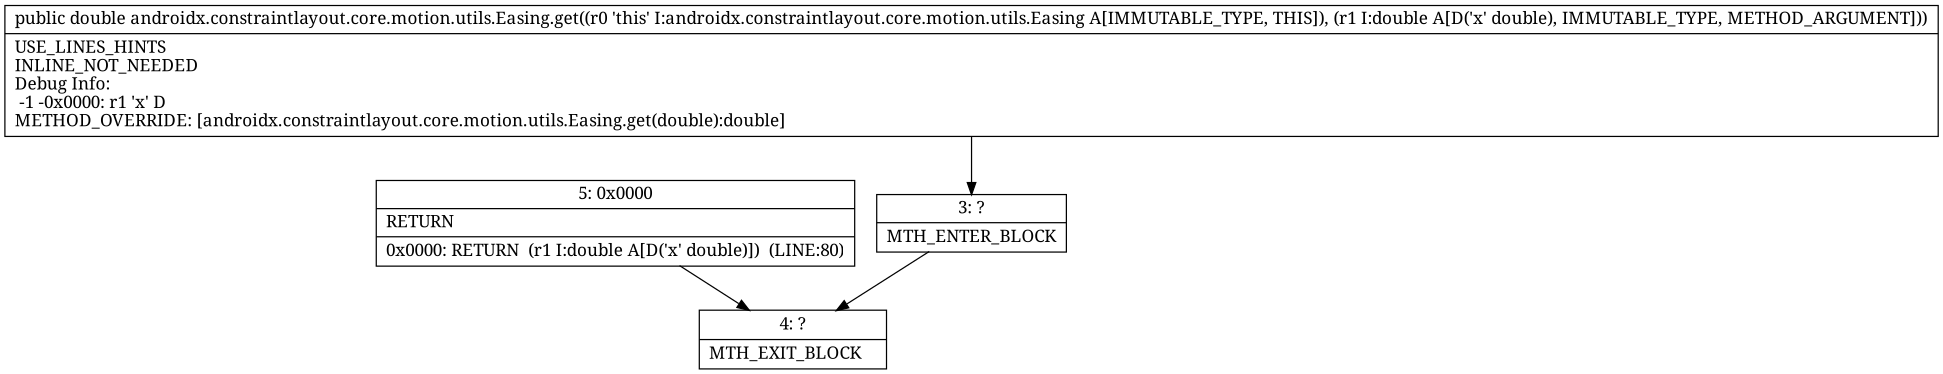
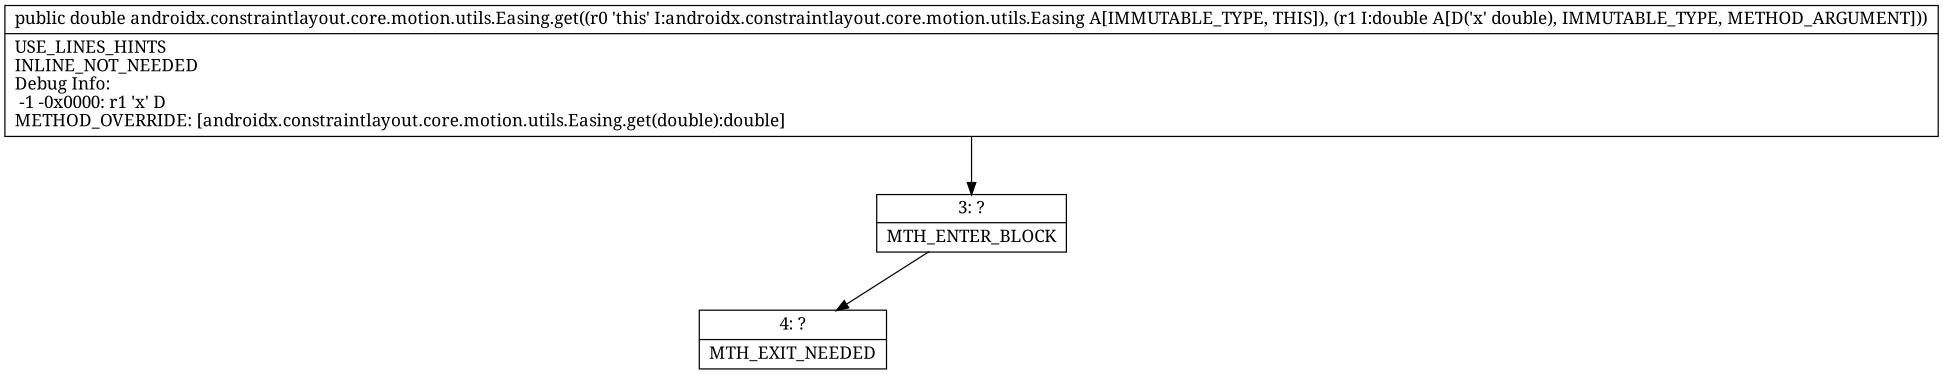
(615, 223) -> none
(786, 354) -> (793, 354)
